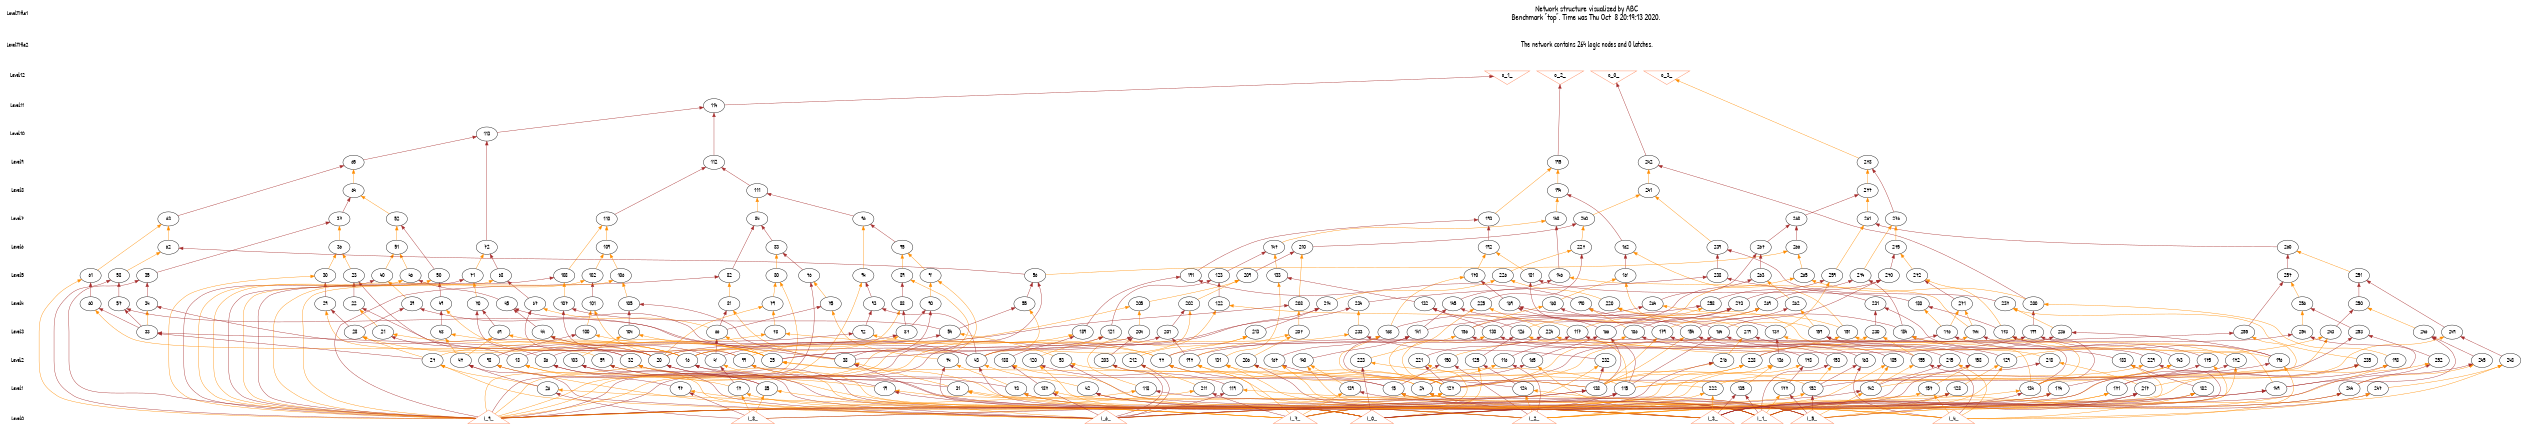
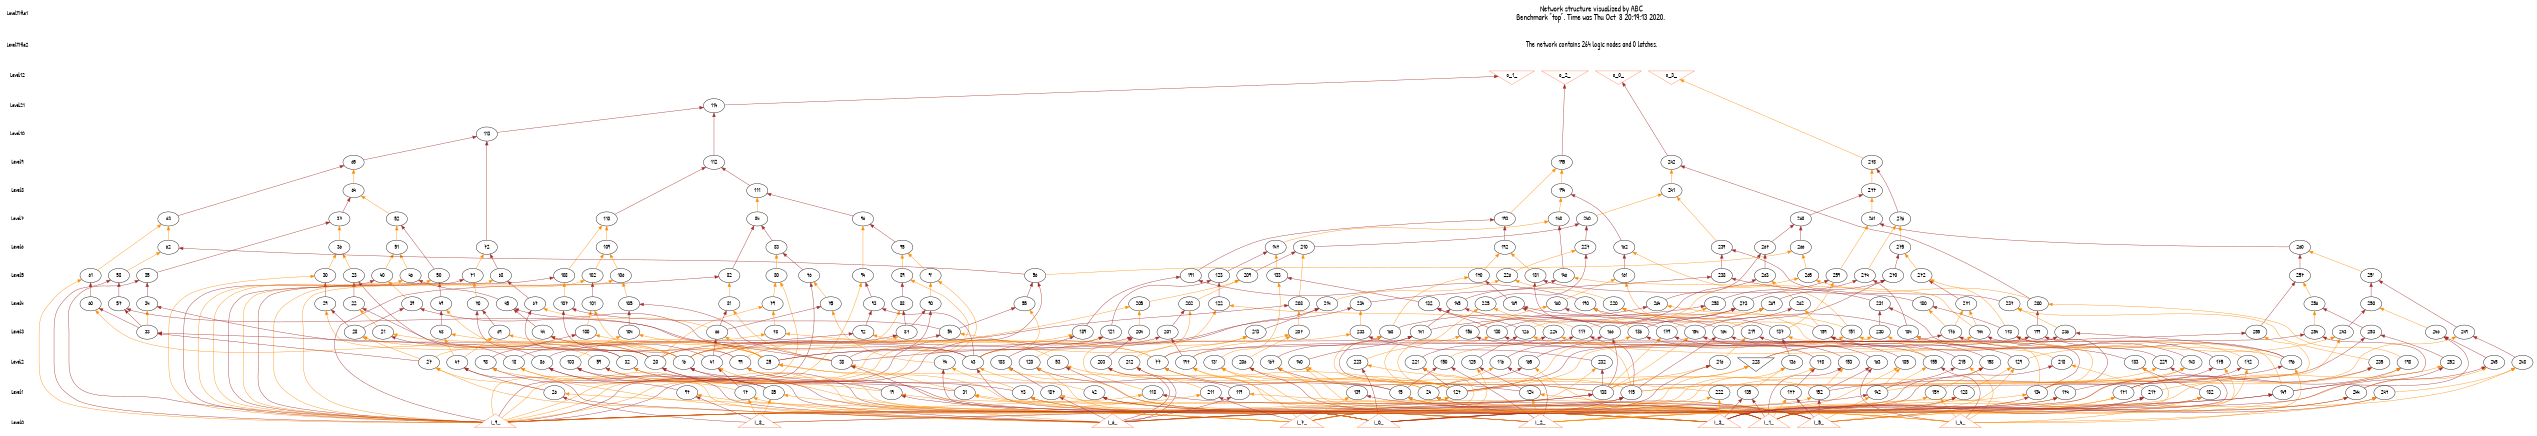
(17, 106) -> (17, 106)
(1582, 235) -> (1586, 235)
(1752, 360) -> (1756, 362)
